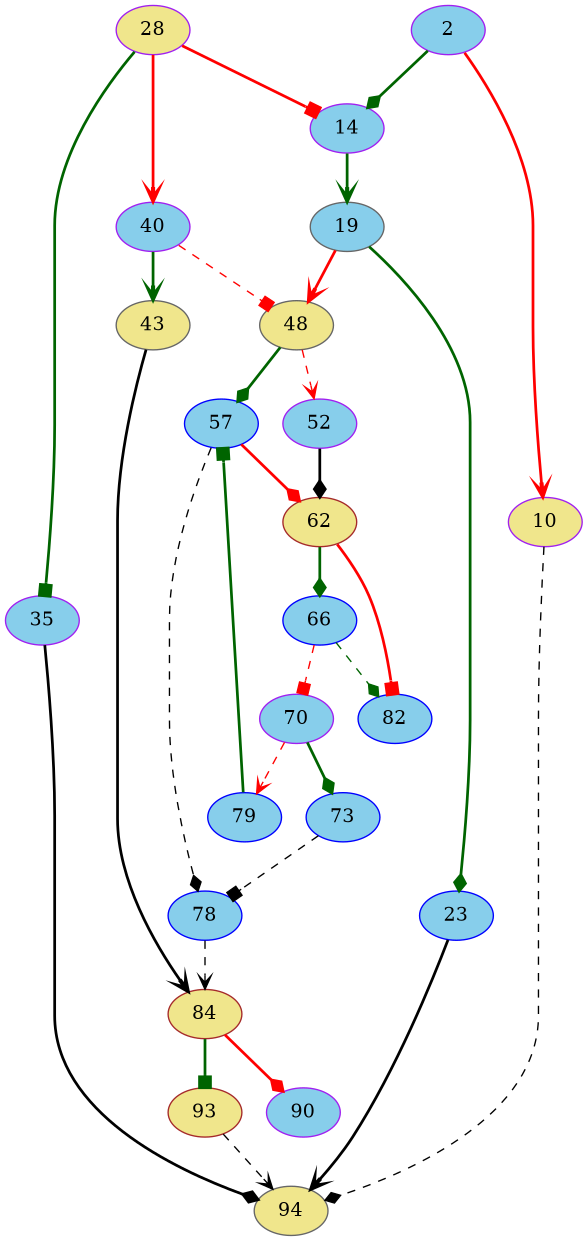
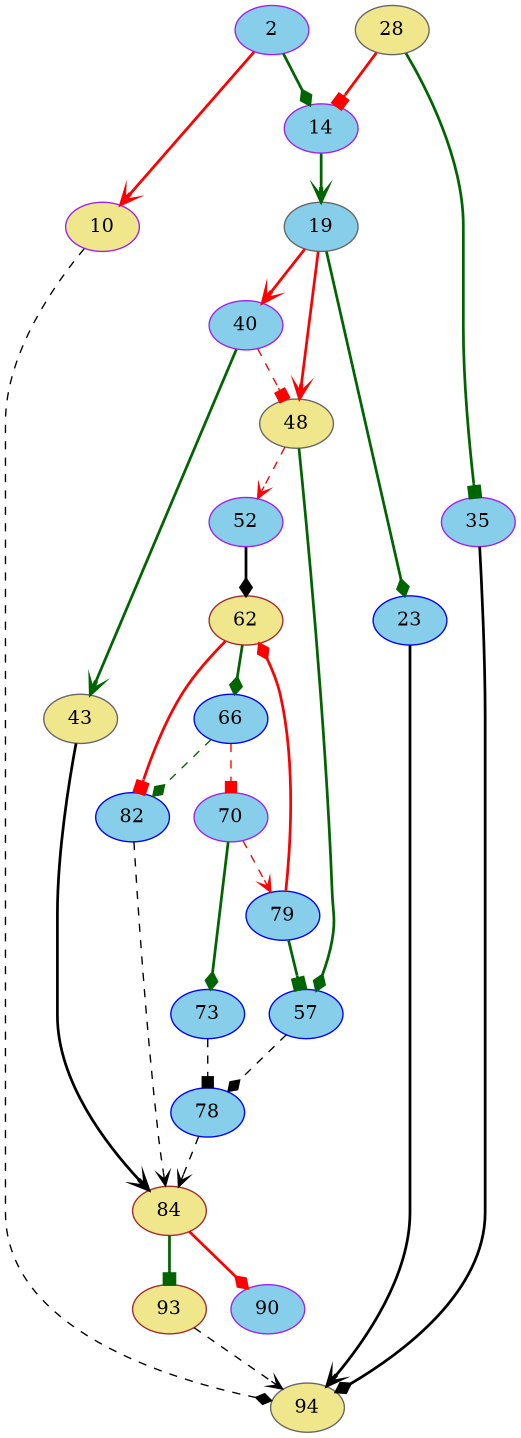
(153, 30) -> (392, 30)
(153, 121) -> (288, 271)
(264, 467) -> (290, 773)
none -> (146, 1007)
